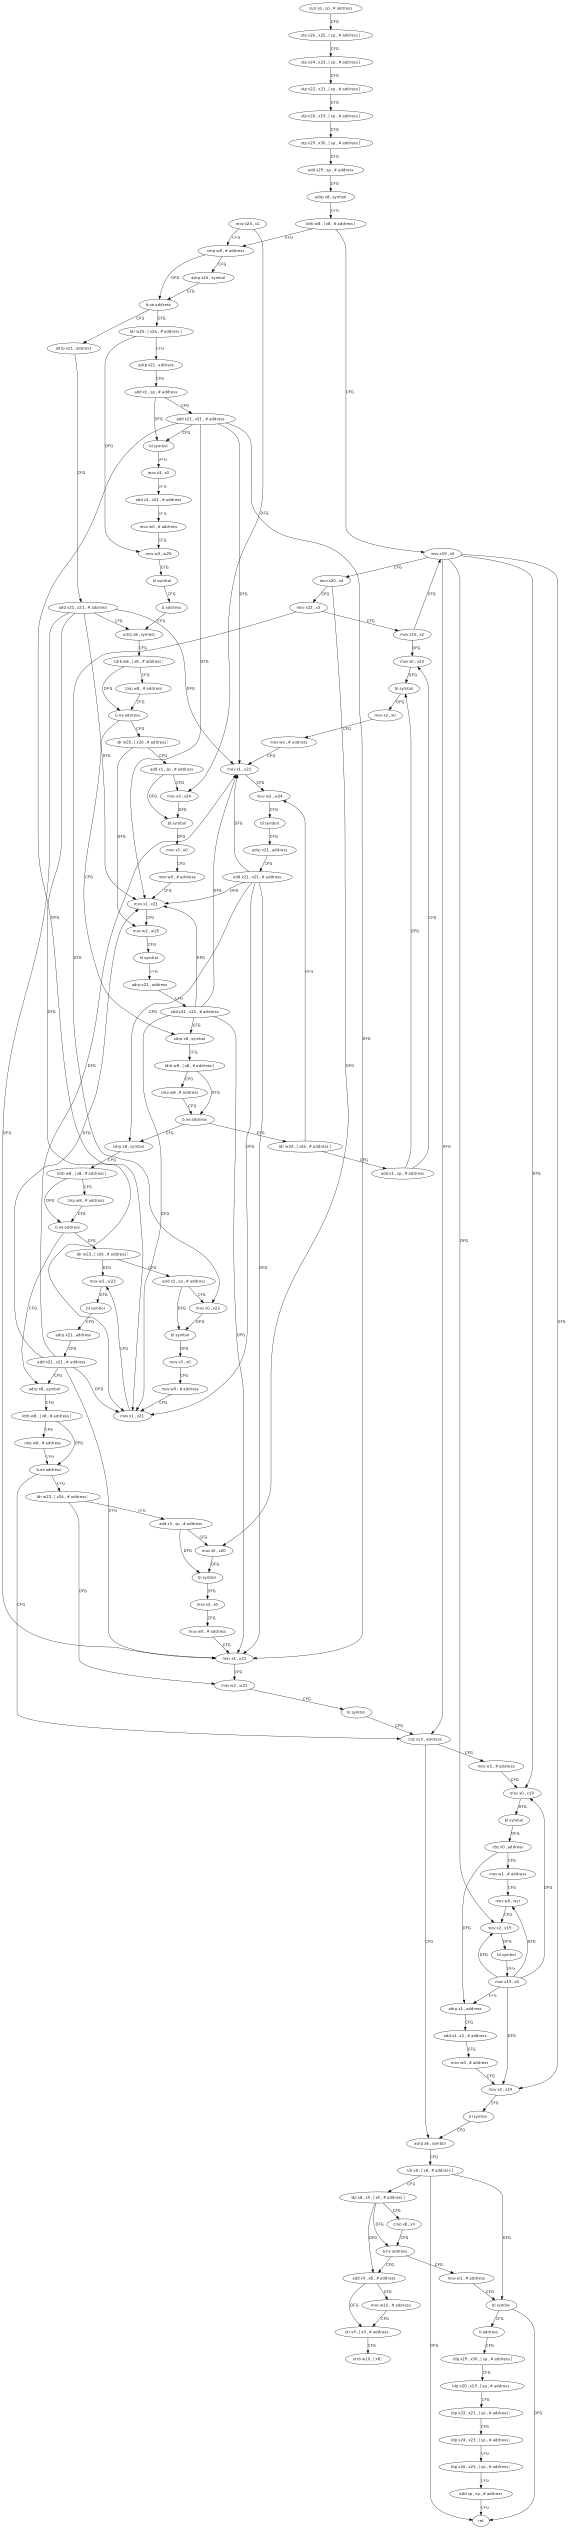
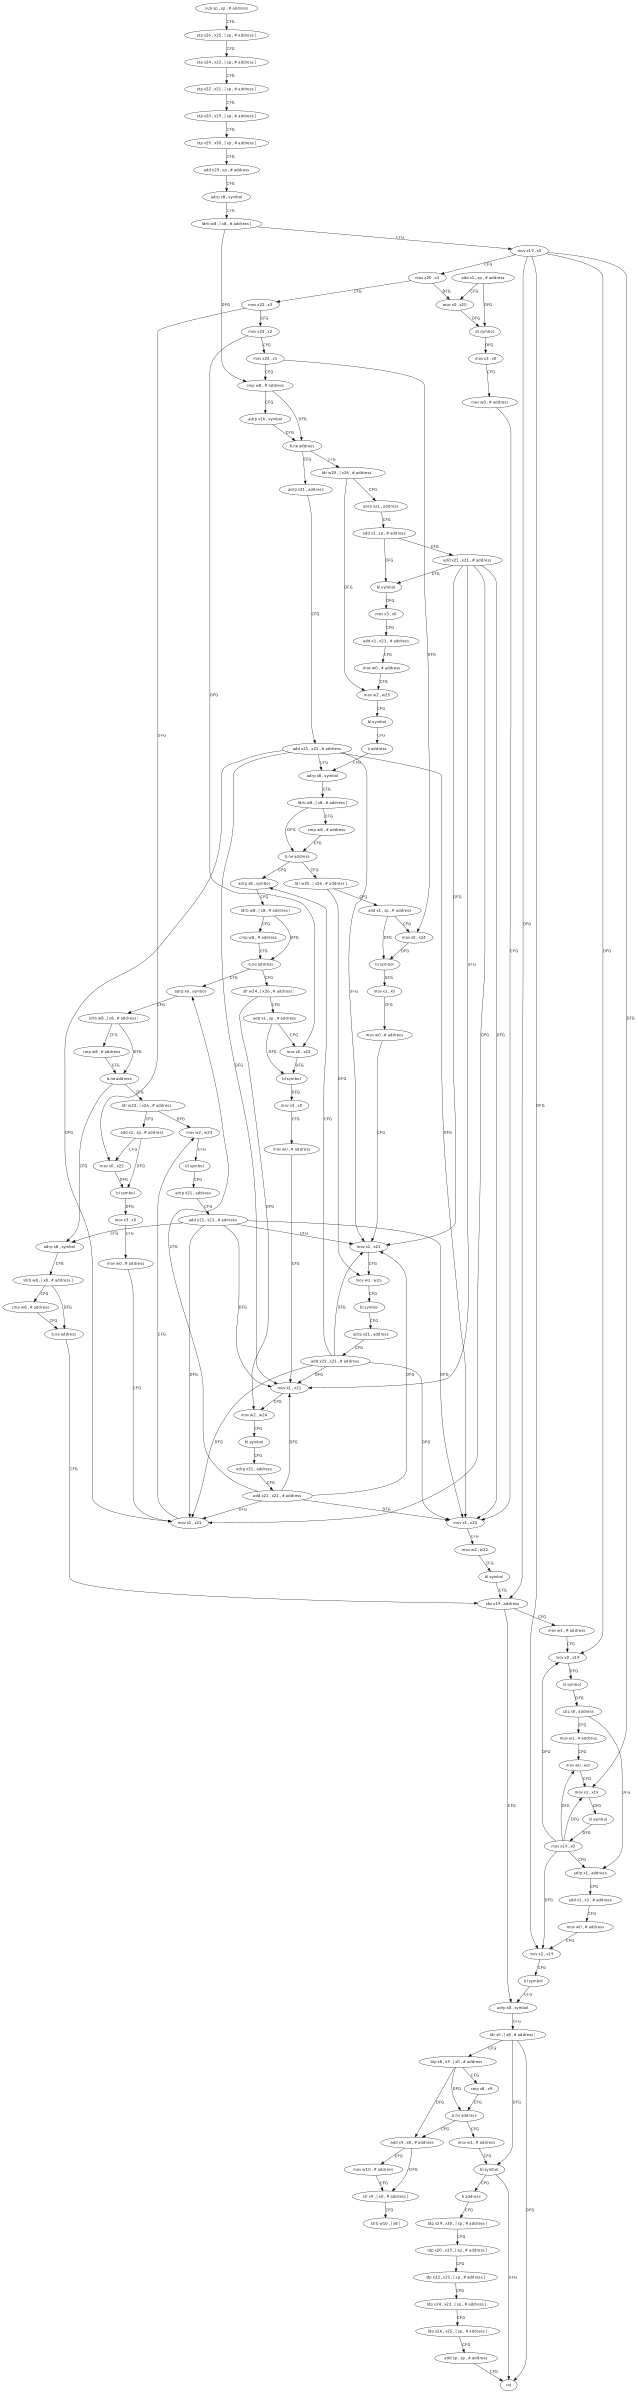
(427, 596) -> (263, 344)
(63, 1497) -> none
